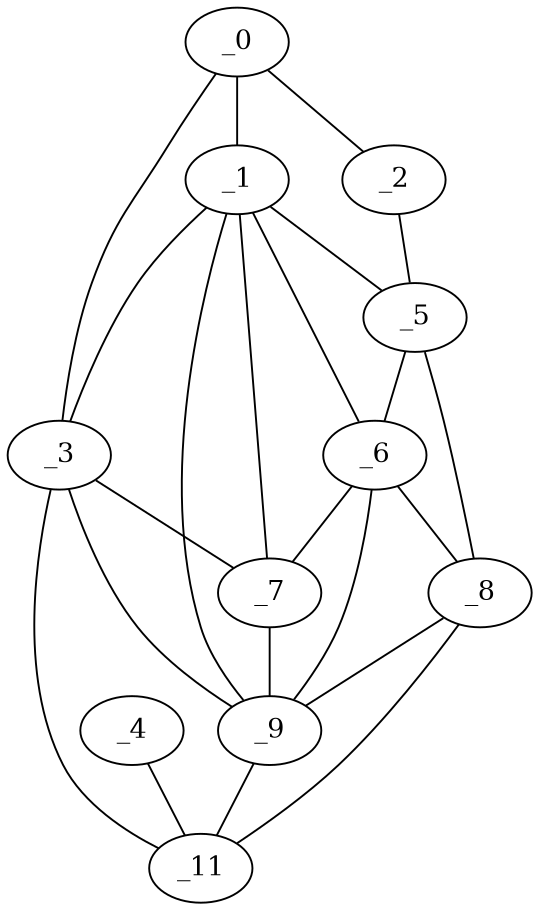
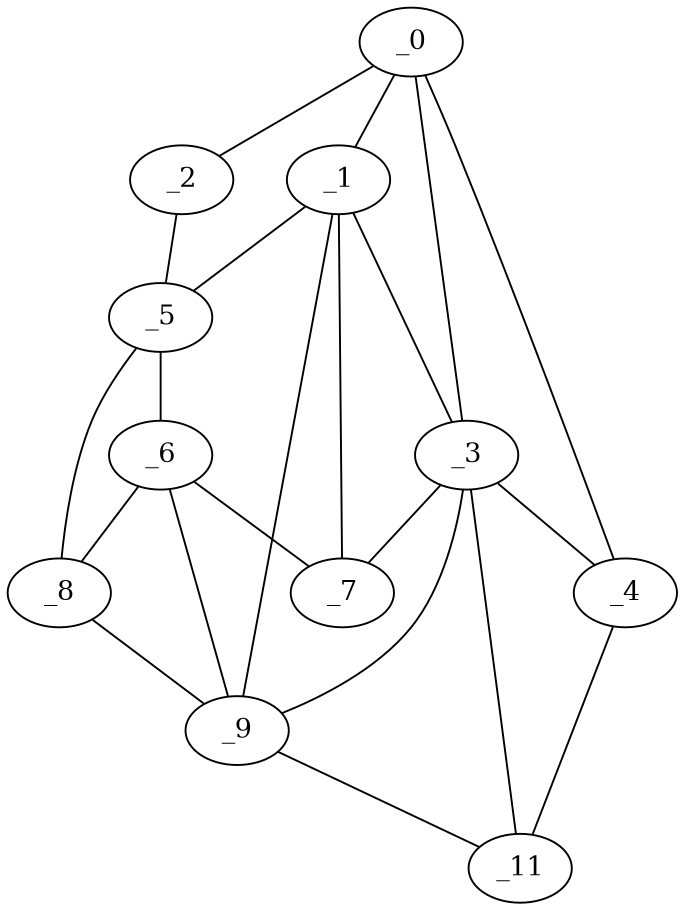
none -> (523, 316)
(306, 317) -> none
none -> (546, 524)
(270, 662) -> none
(359, 745) -> none
